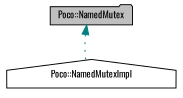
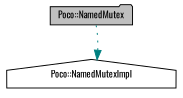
(85, 47) -> (98, 38)
